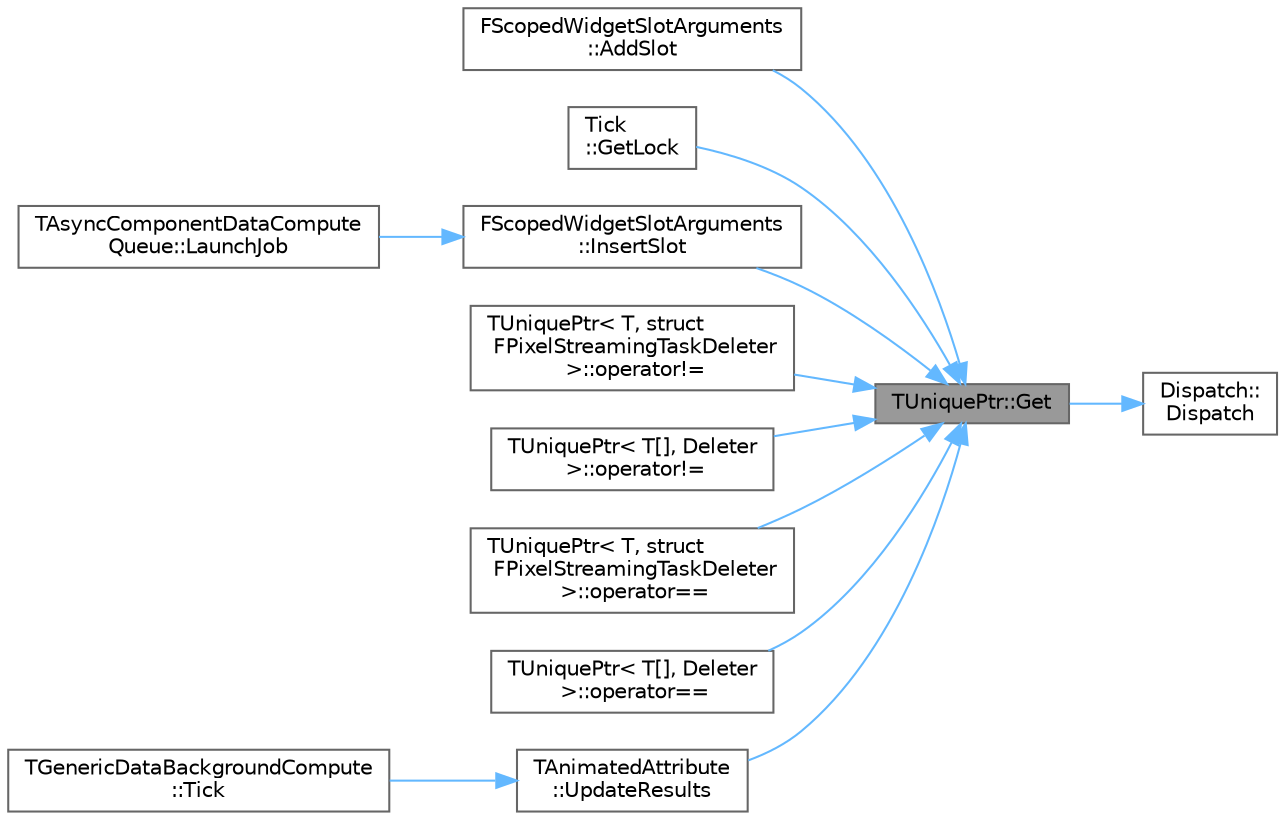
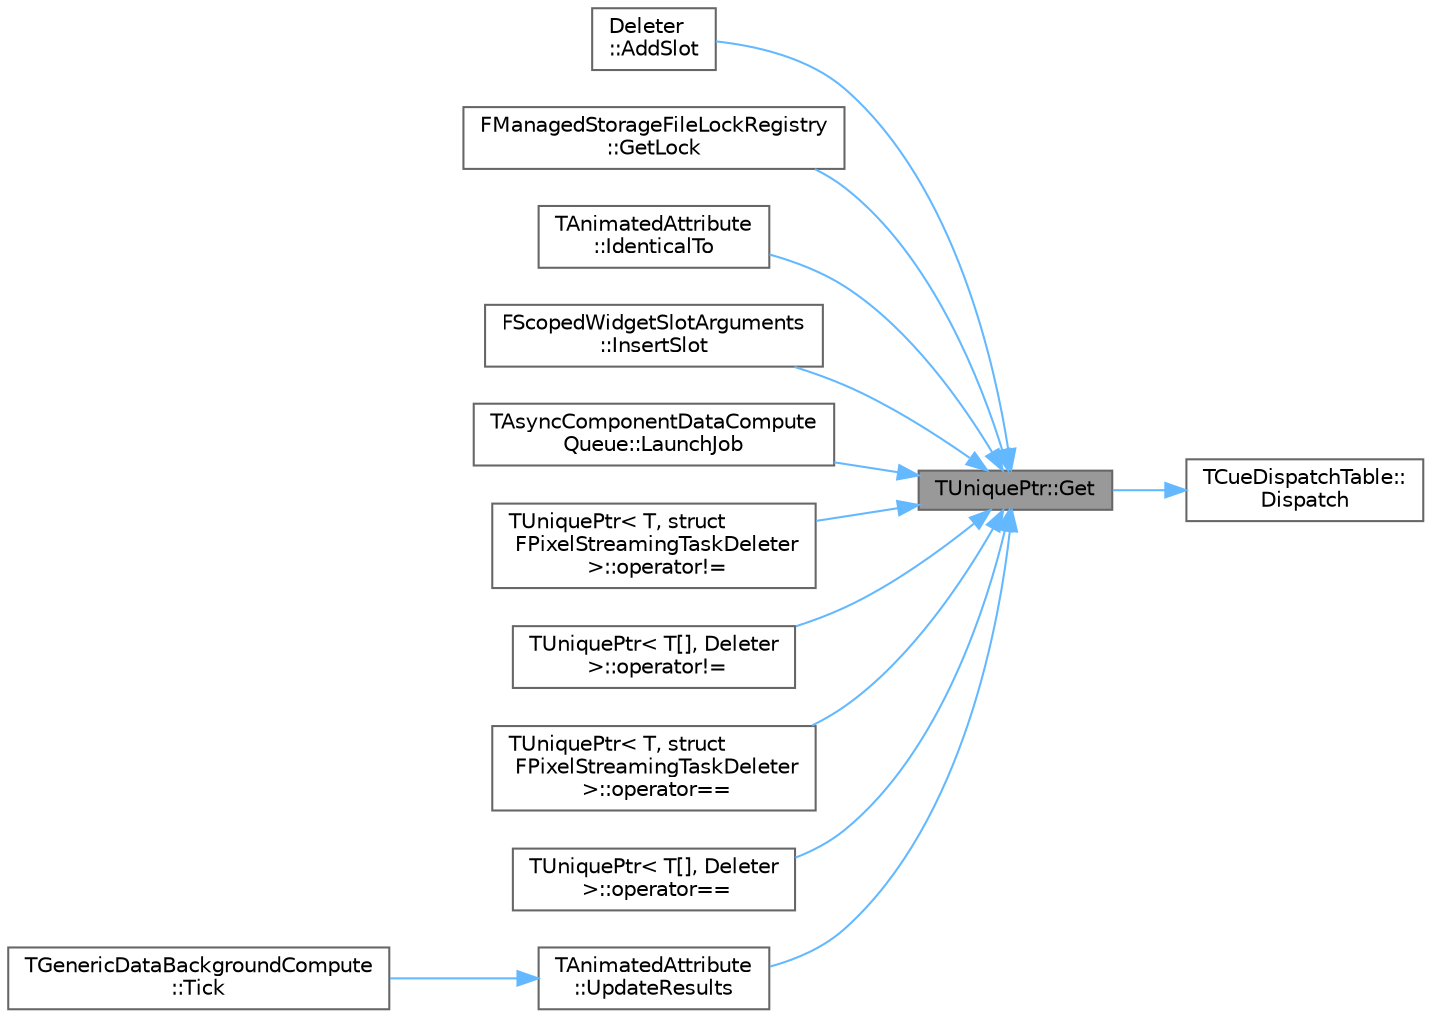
(632, 39) -> (654, 39)
(632, 138) -> (654, 138)
(411, 237) -> (866, 467)
none -> (654, 237)
(1210, 404) -> (1305, 490)
